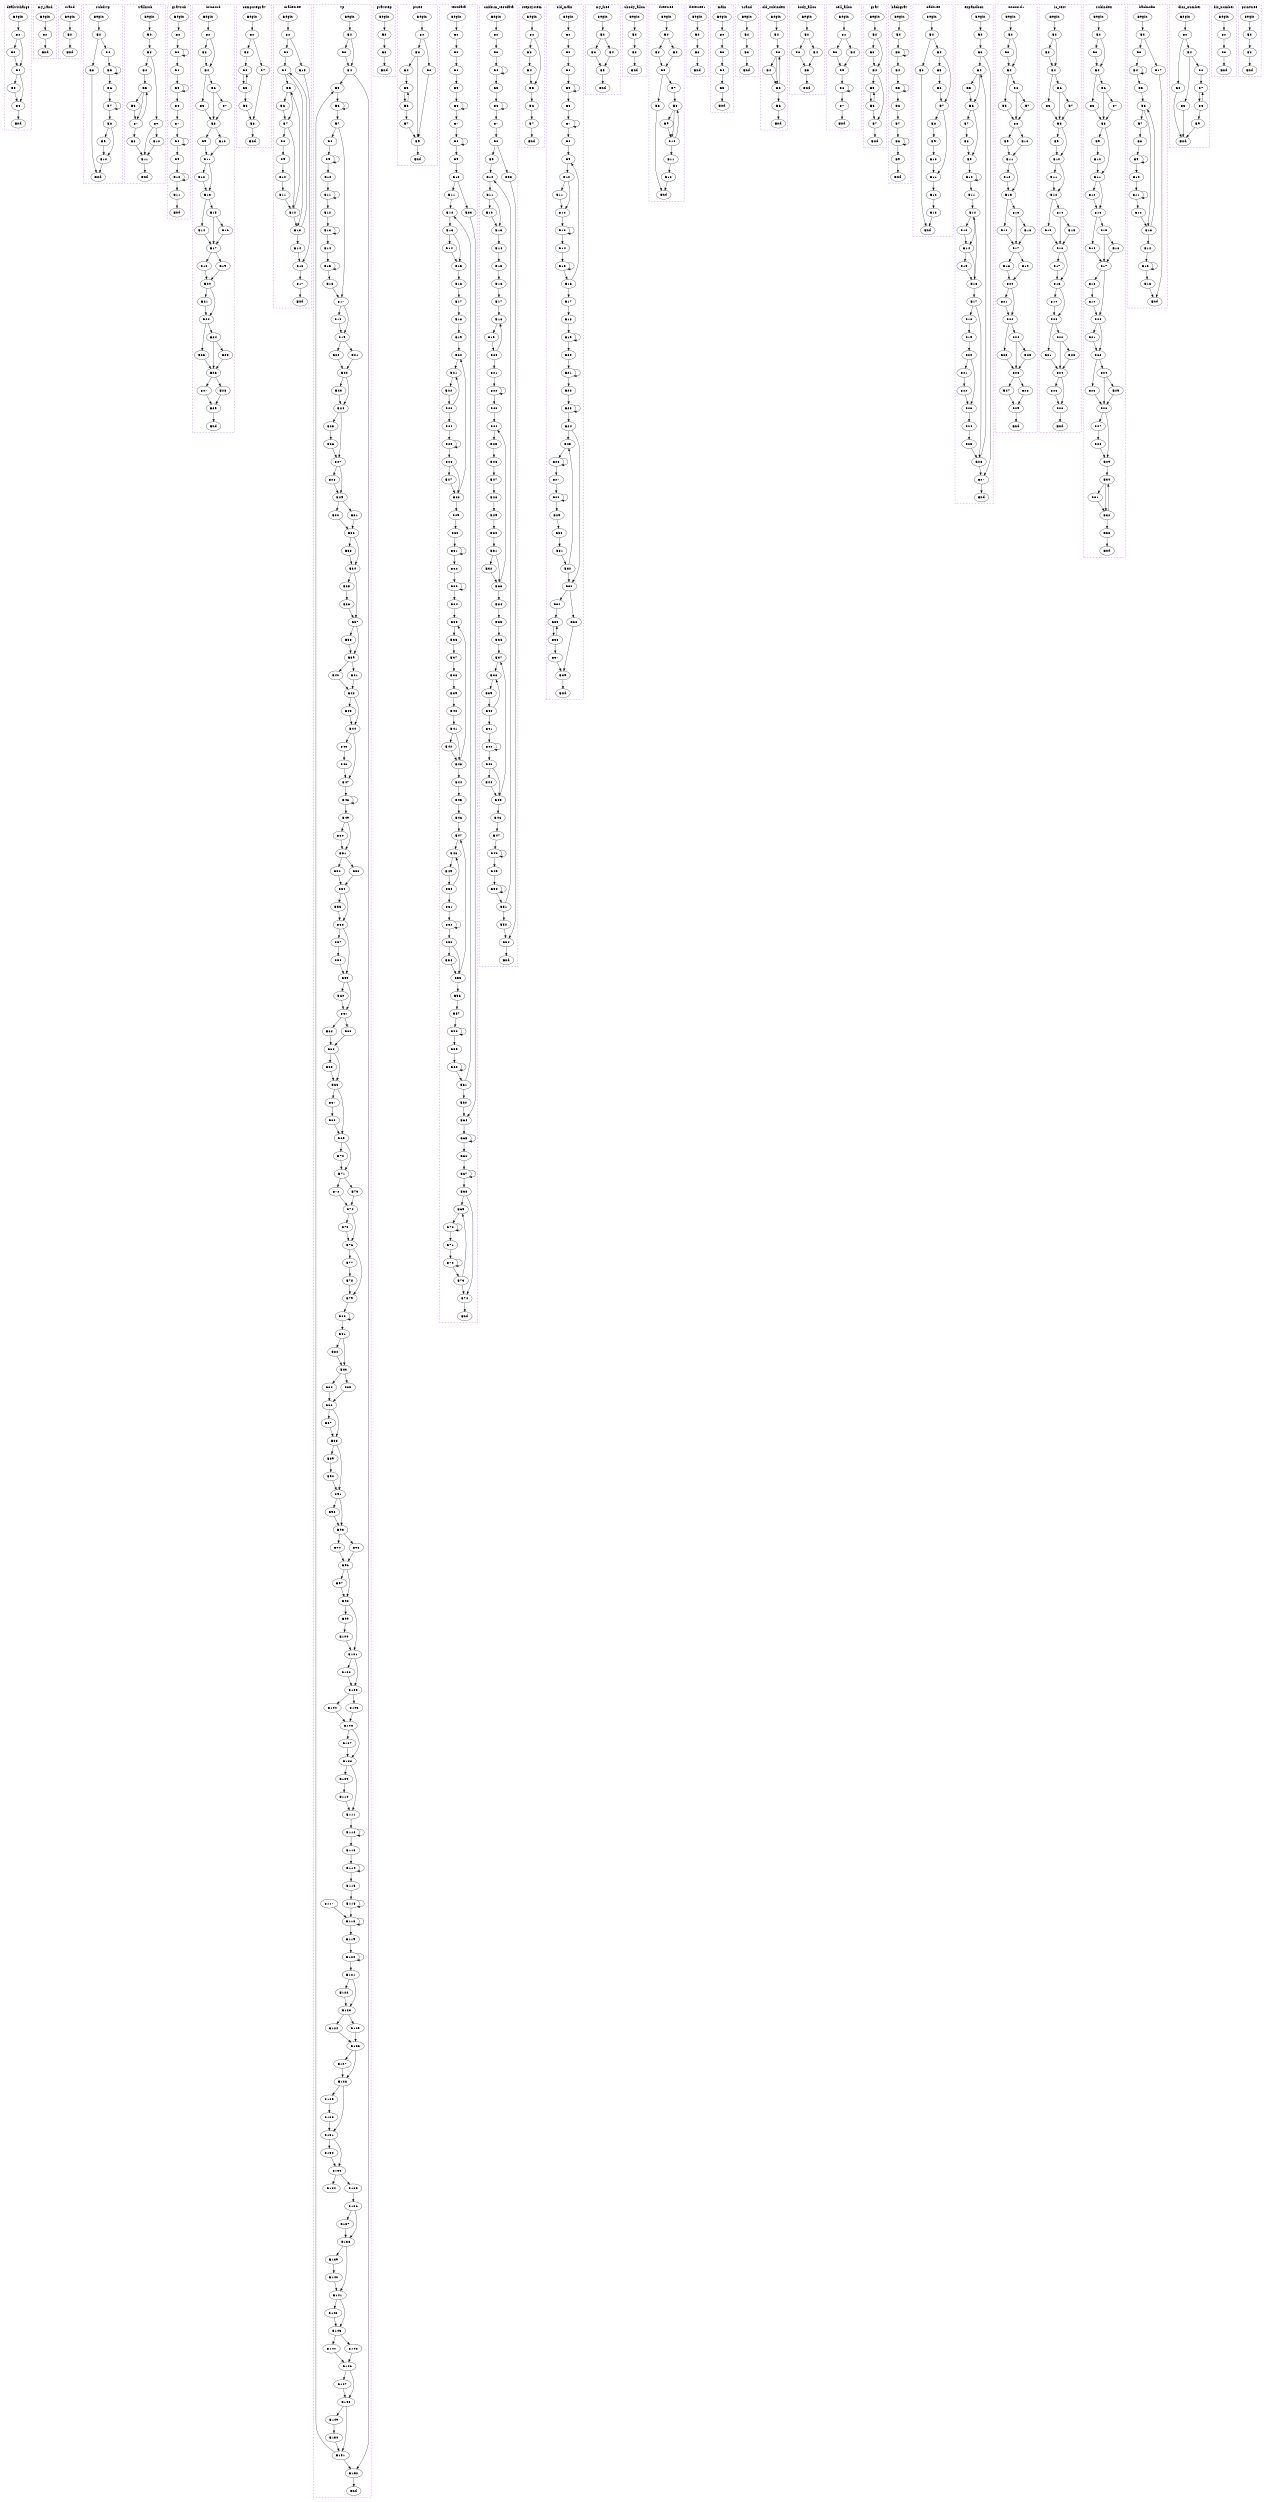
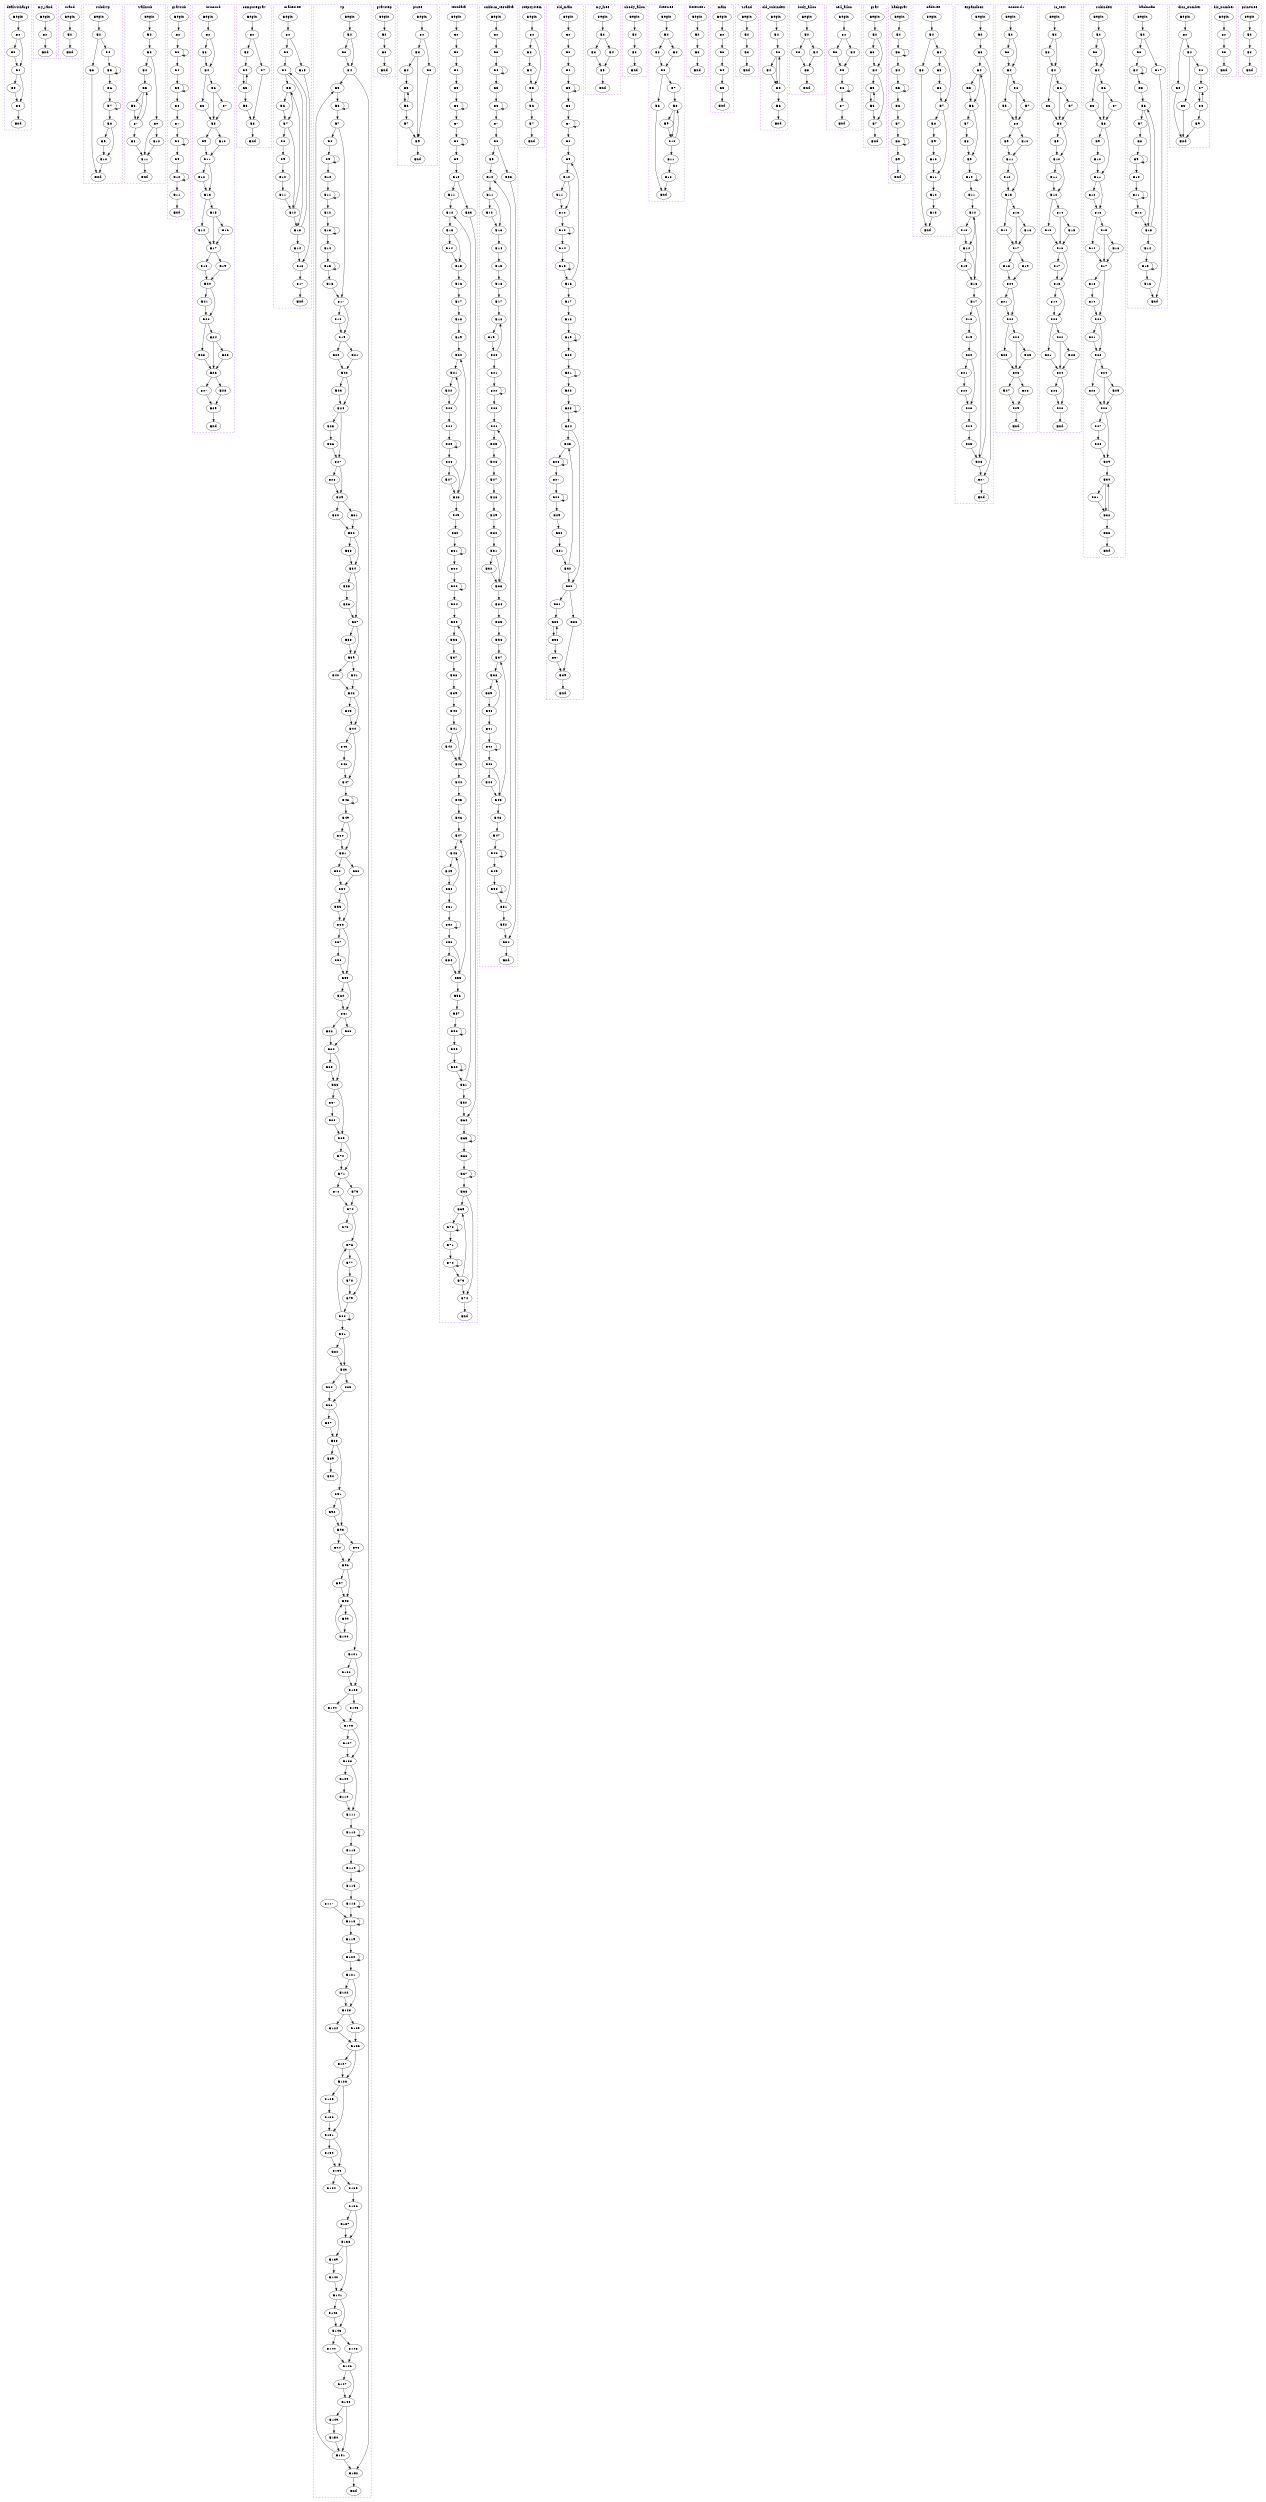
(347, 1235) -> (337, 1281)
(334, 1484) -> none
(348, 1644) -> (335, 1620)
